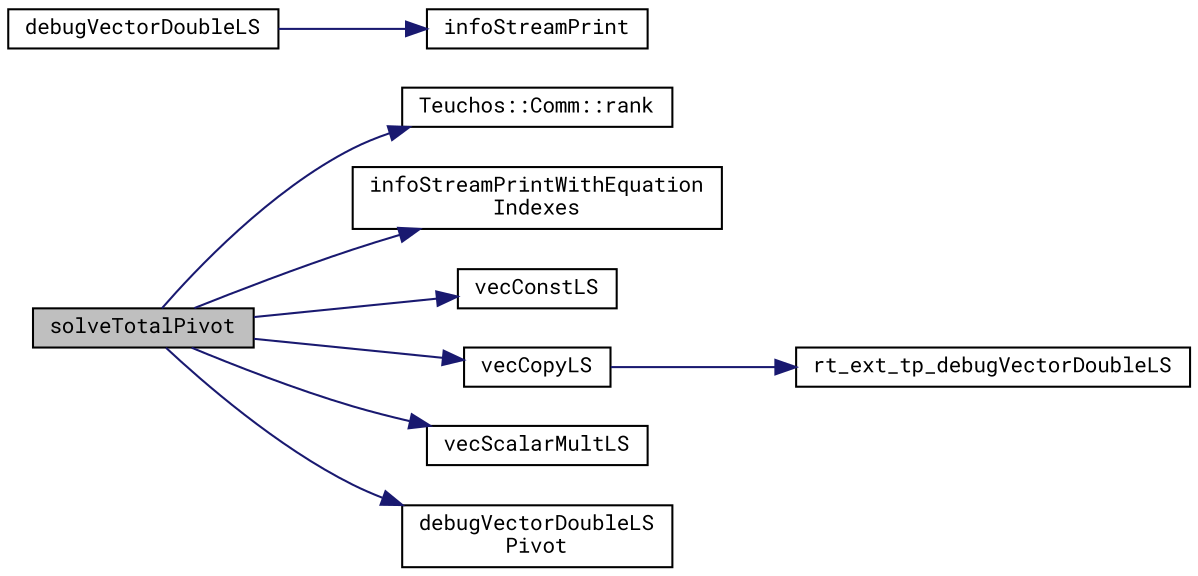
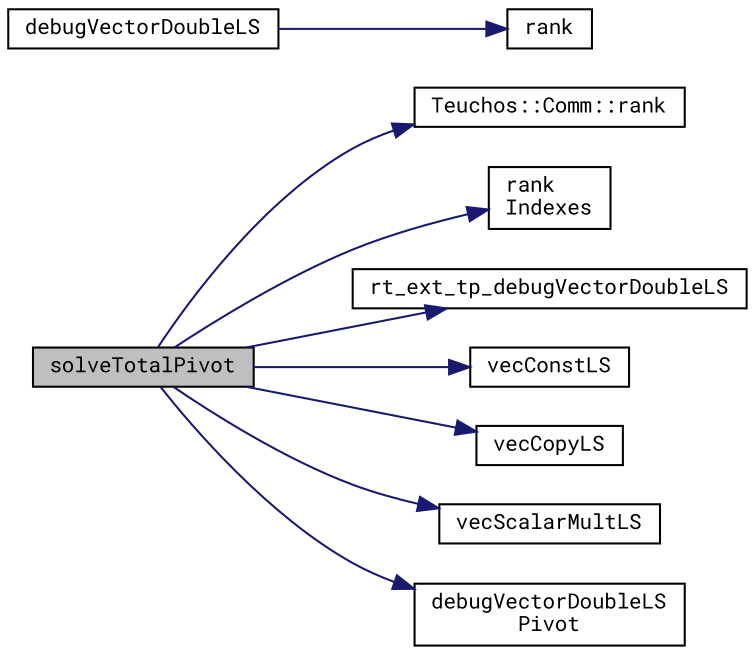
(537, 29) -> (550, 29)
(537, 198) -> (550, 198)
(693, 367) -> (336, 330)
